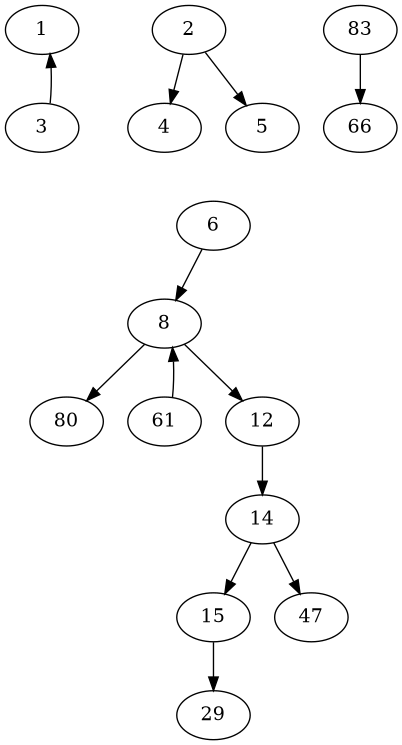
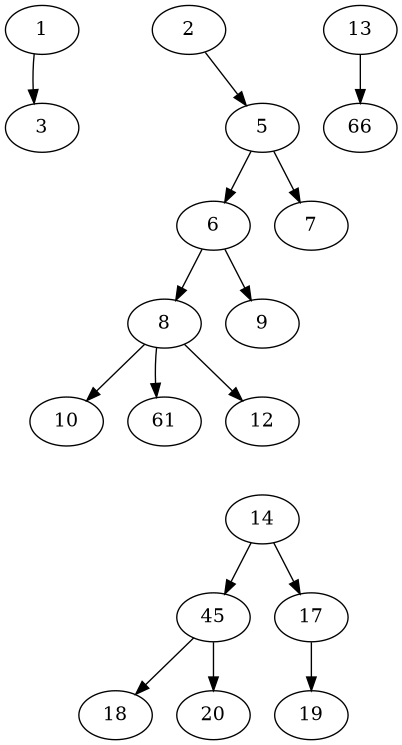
(360, 30) -> (360, 30)
(51, 86) -> (33, 72)
(165, 128) -> none
none -> (241, 171)
none -> (311, 226)
none -> (262, 324)
(174, 379) -> (155, 366)
(67, 422) -> (67, 422)
(262, 464) -> none
(213, 617) -> (213, 617)
(311, 617) -> (311, 617)
none -> (116, 715)
(213, 715) -> (213, 715)
none -> (311, 715)
